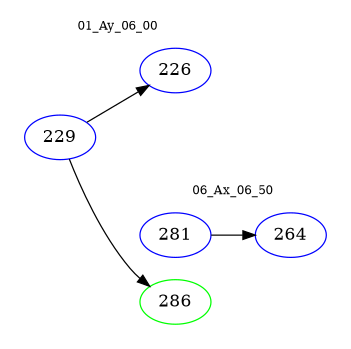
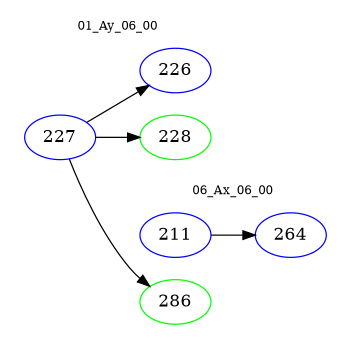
(60, 137) -> (60, 137)
none -> (175, 137)
(233, 191) -> (233, 191)
(175, 235) -> (175, 235)
